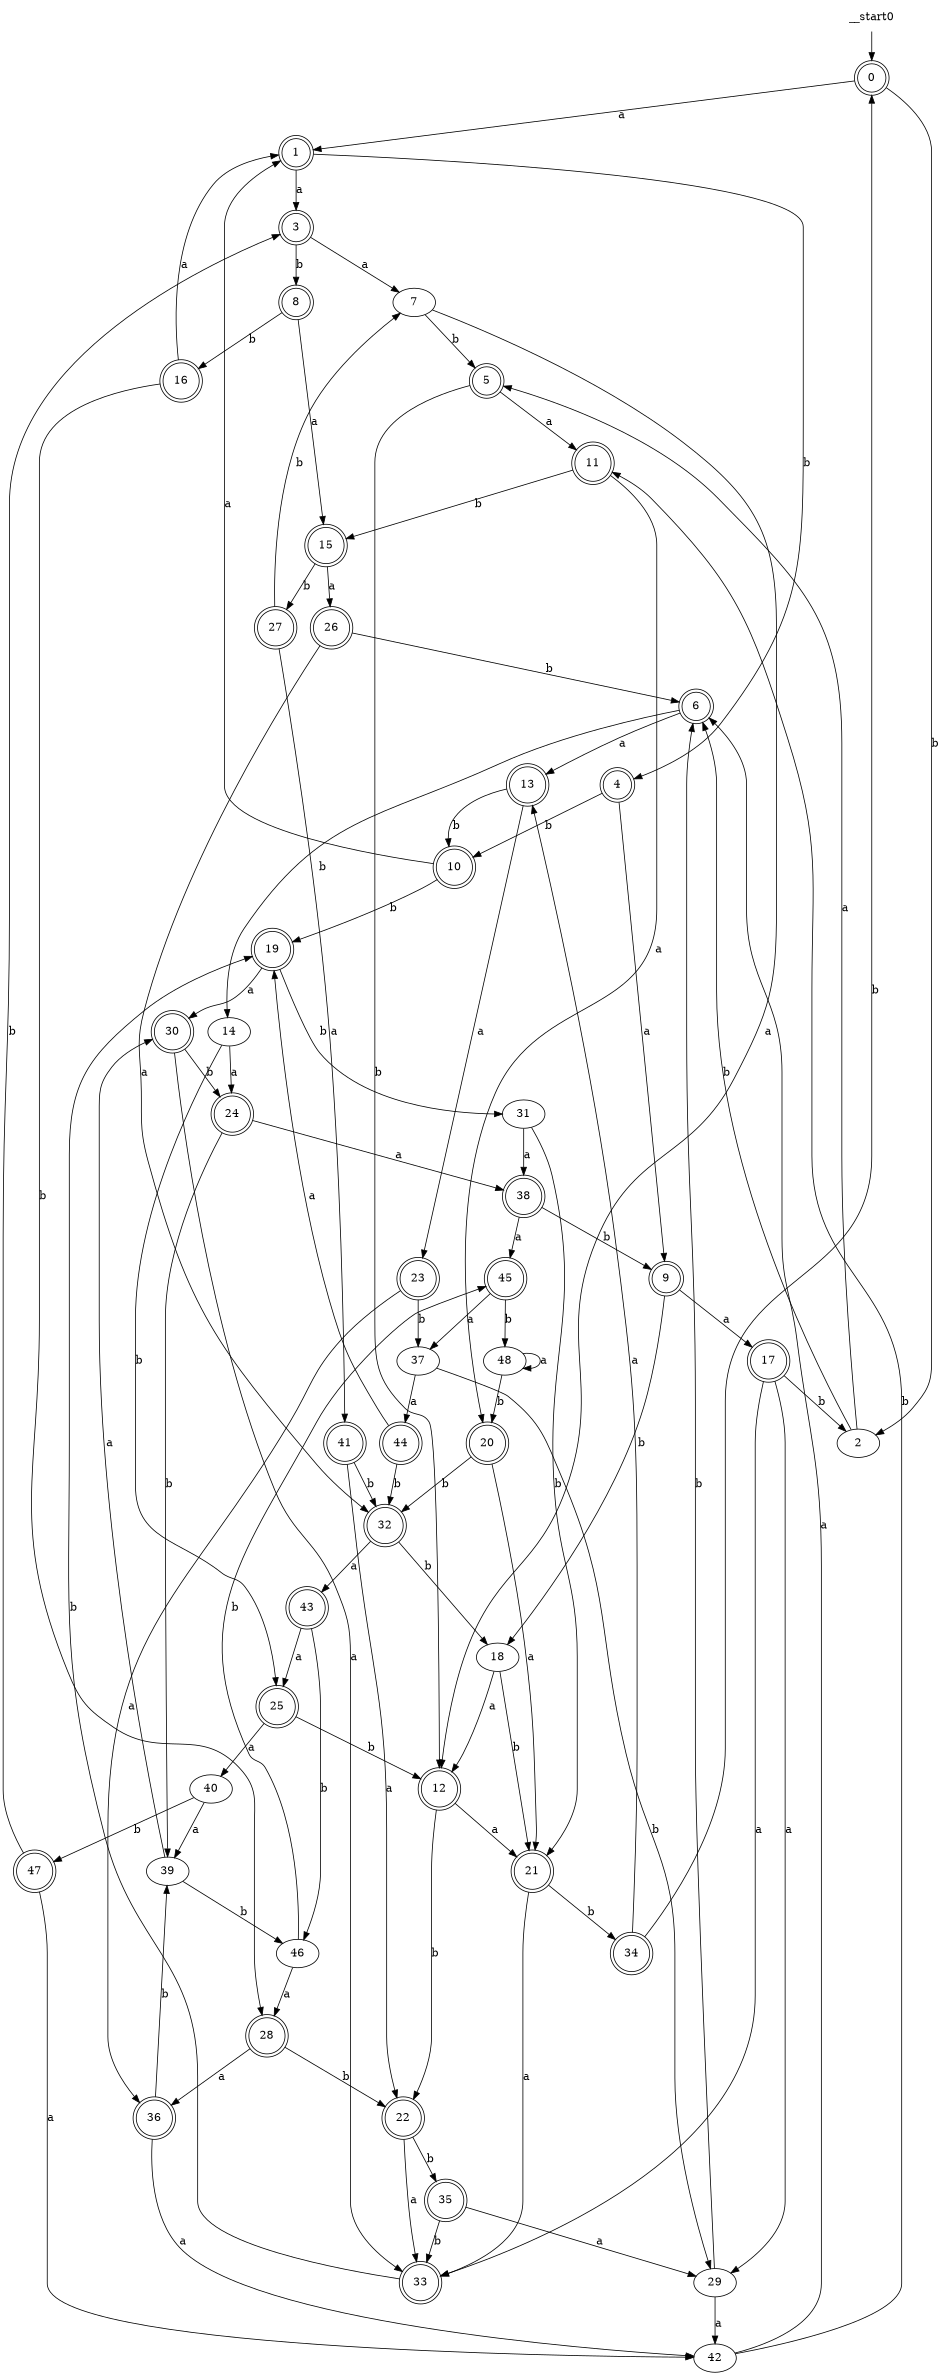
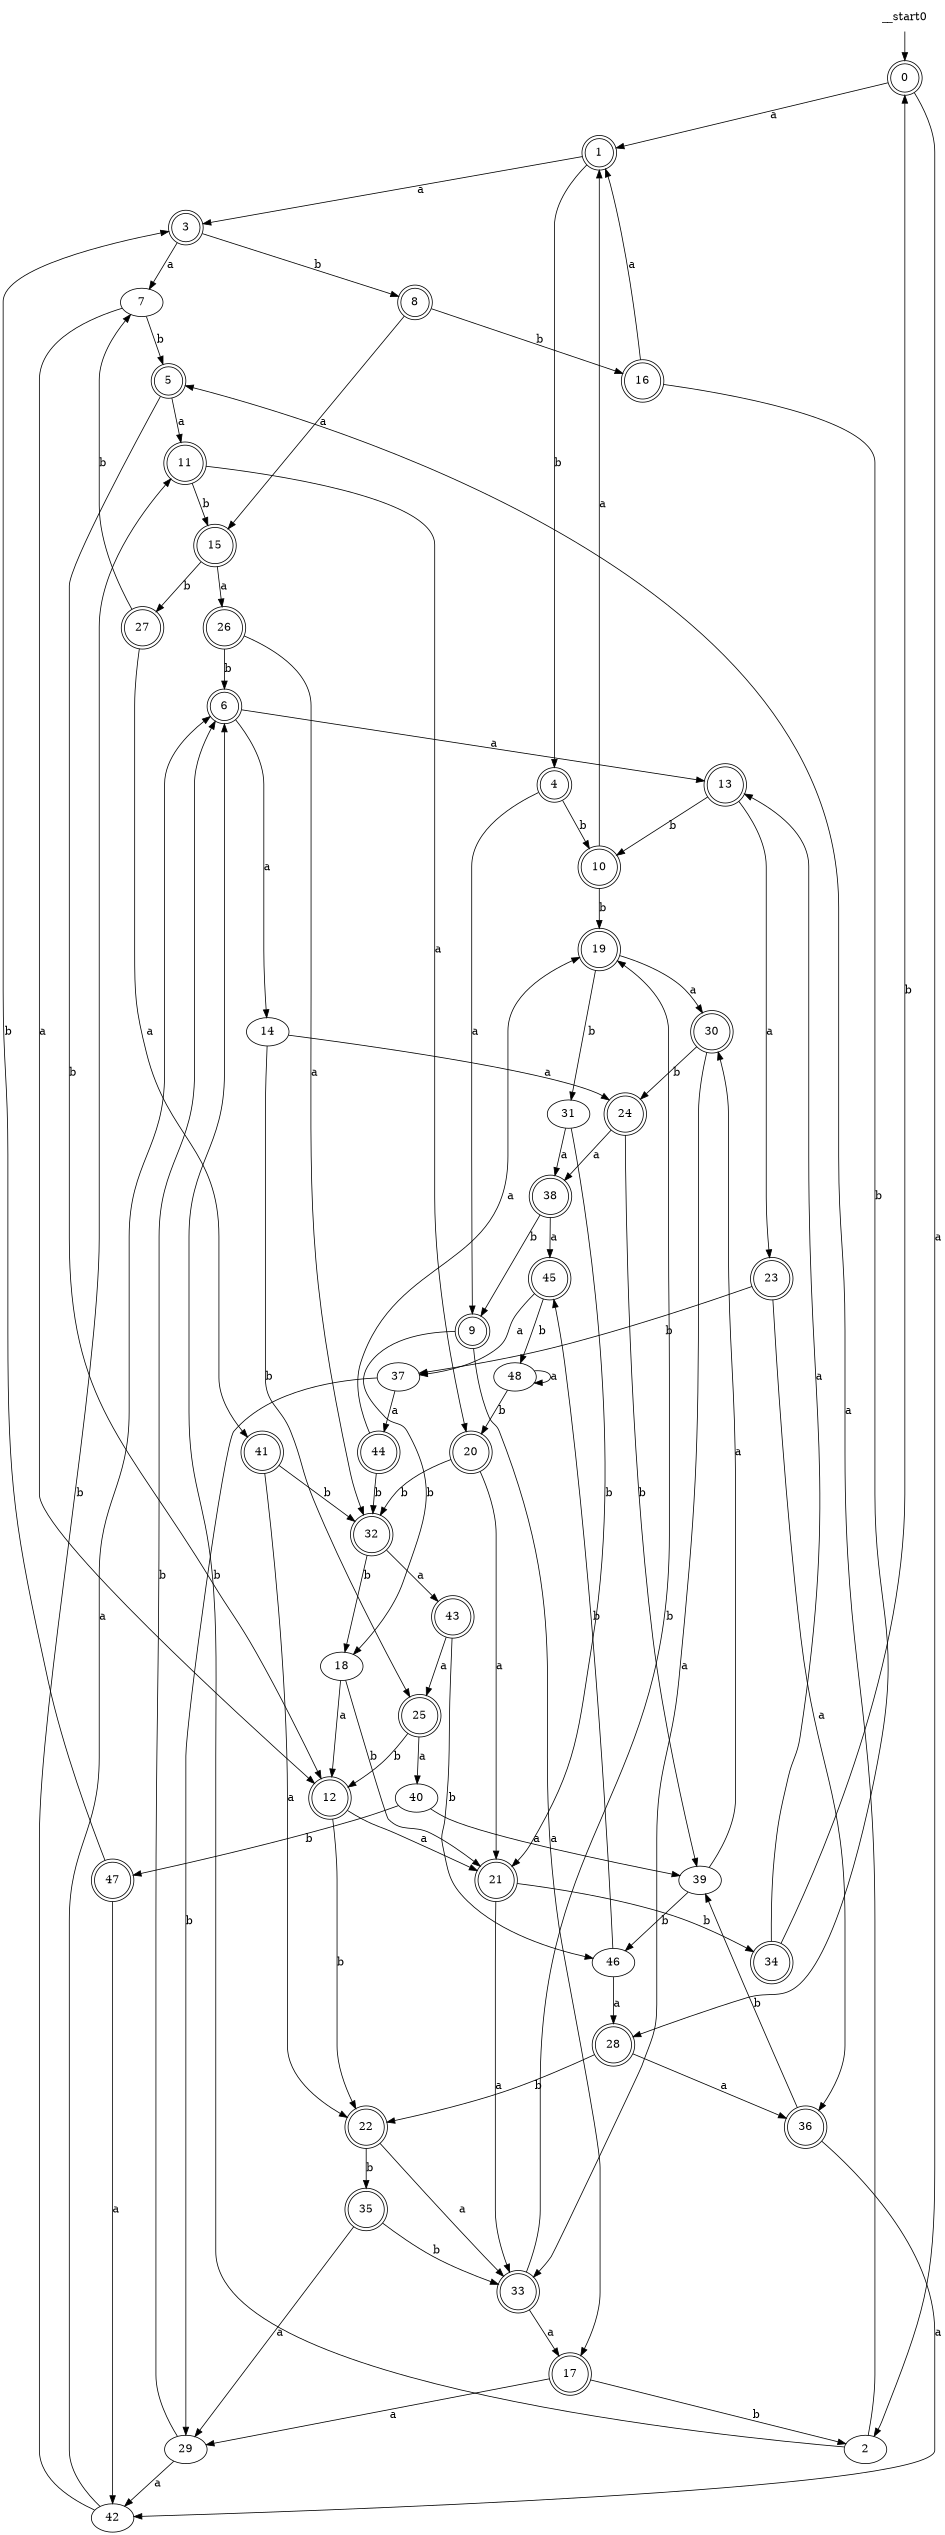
(936, 744) -> (938, 1238)
(323, 867) -> (267, 867)
(755, 1908) -> (542, 2330)
